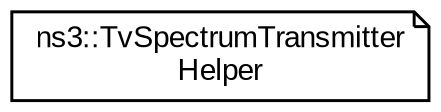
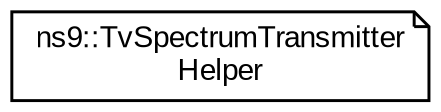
(220, 56) -> (220, 56)
